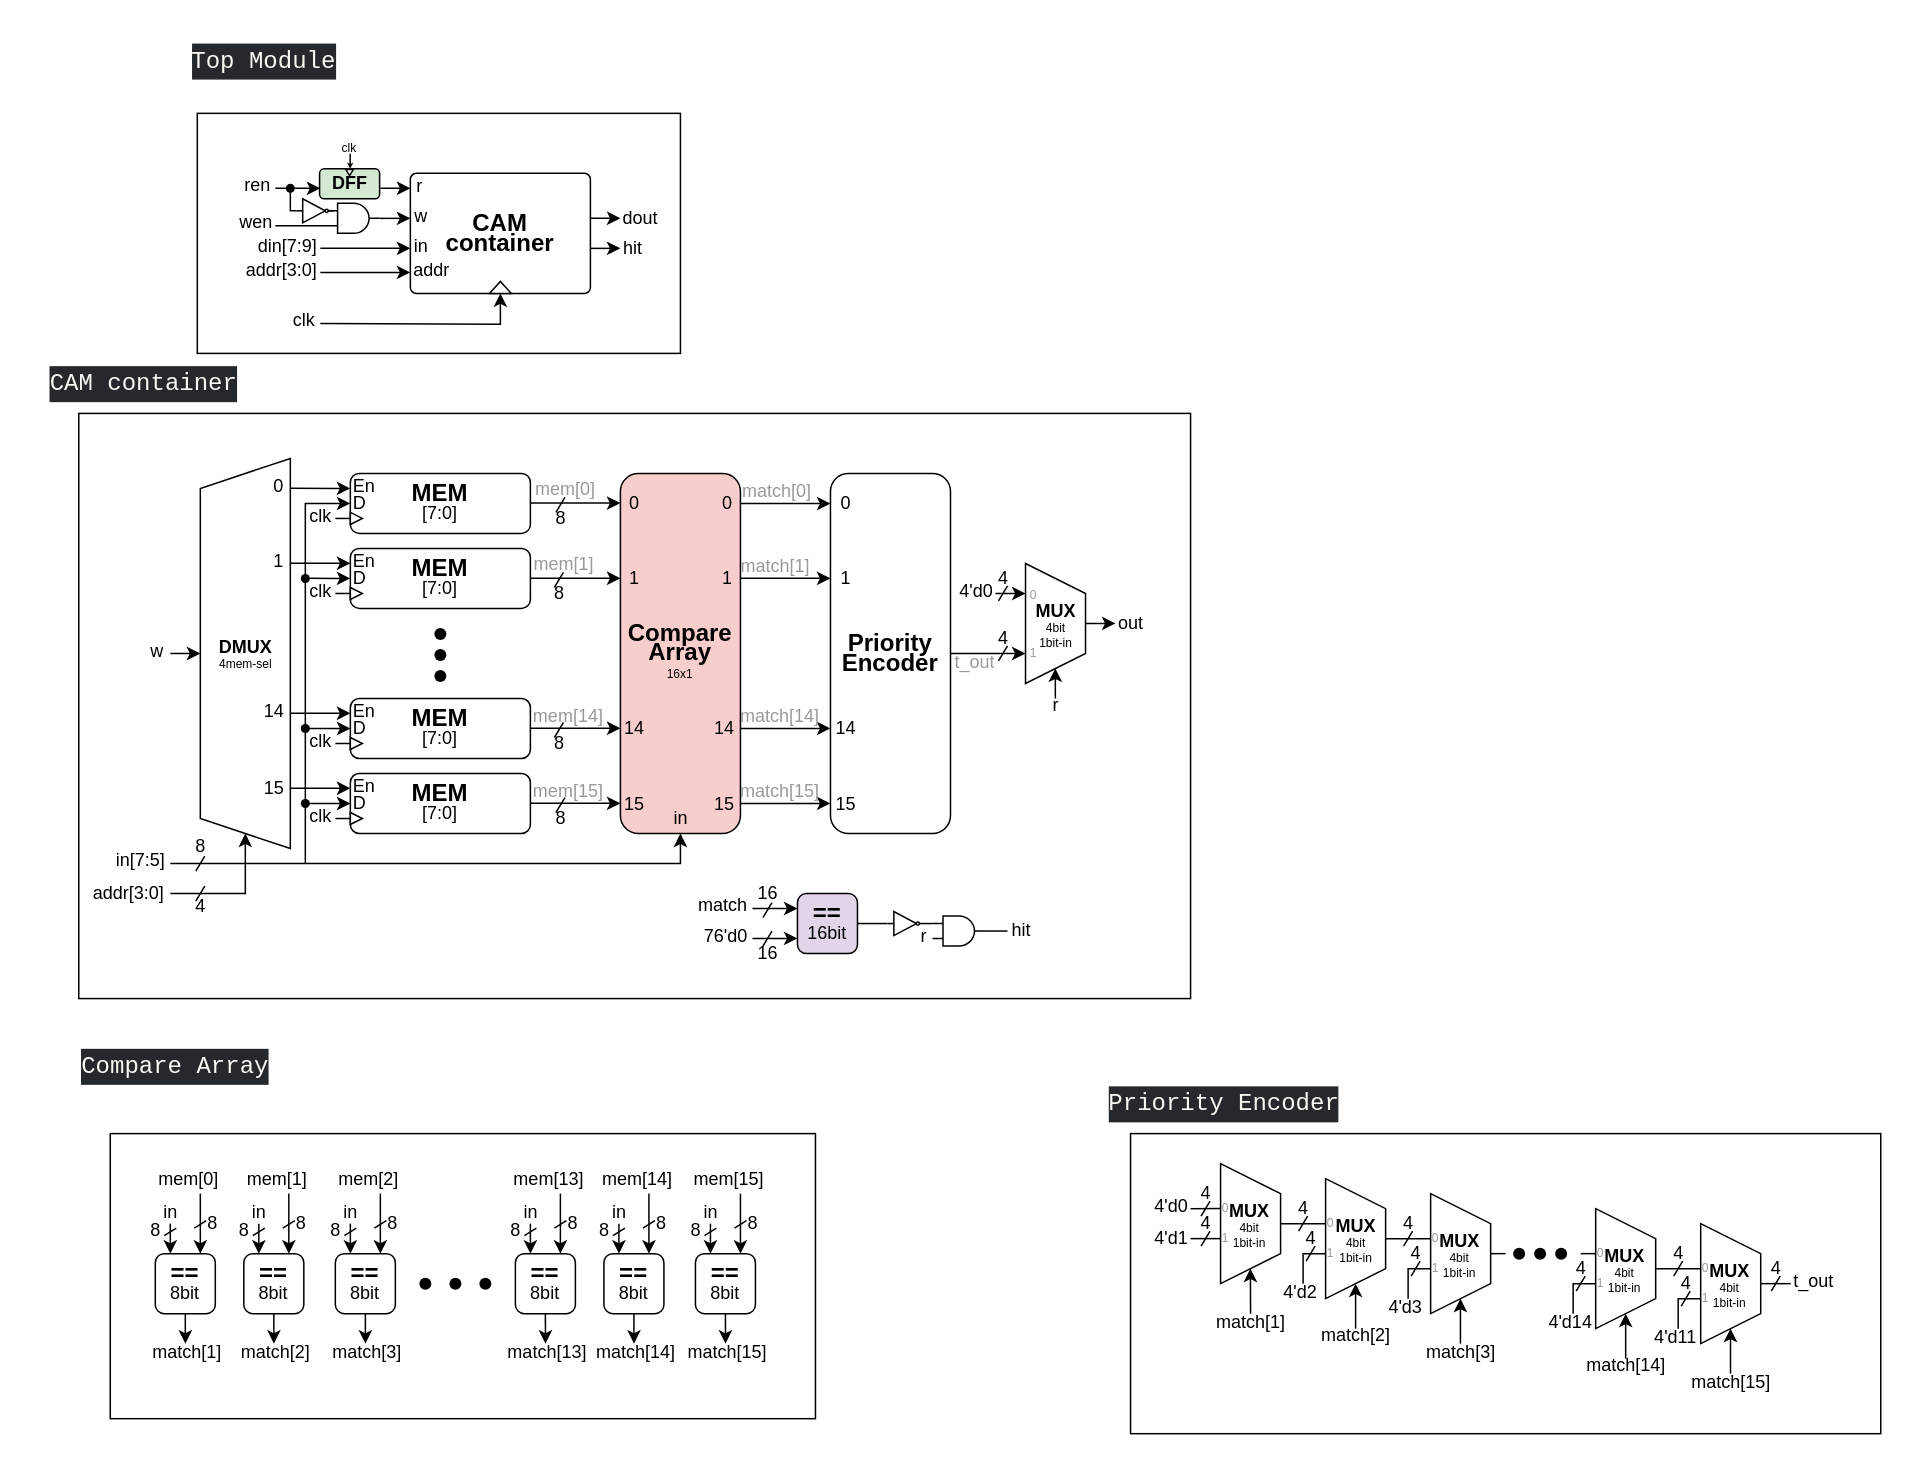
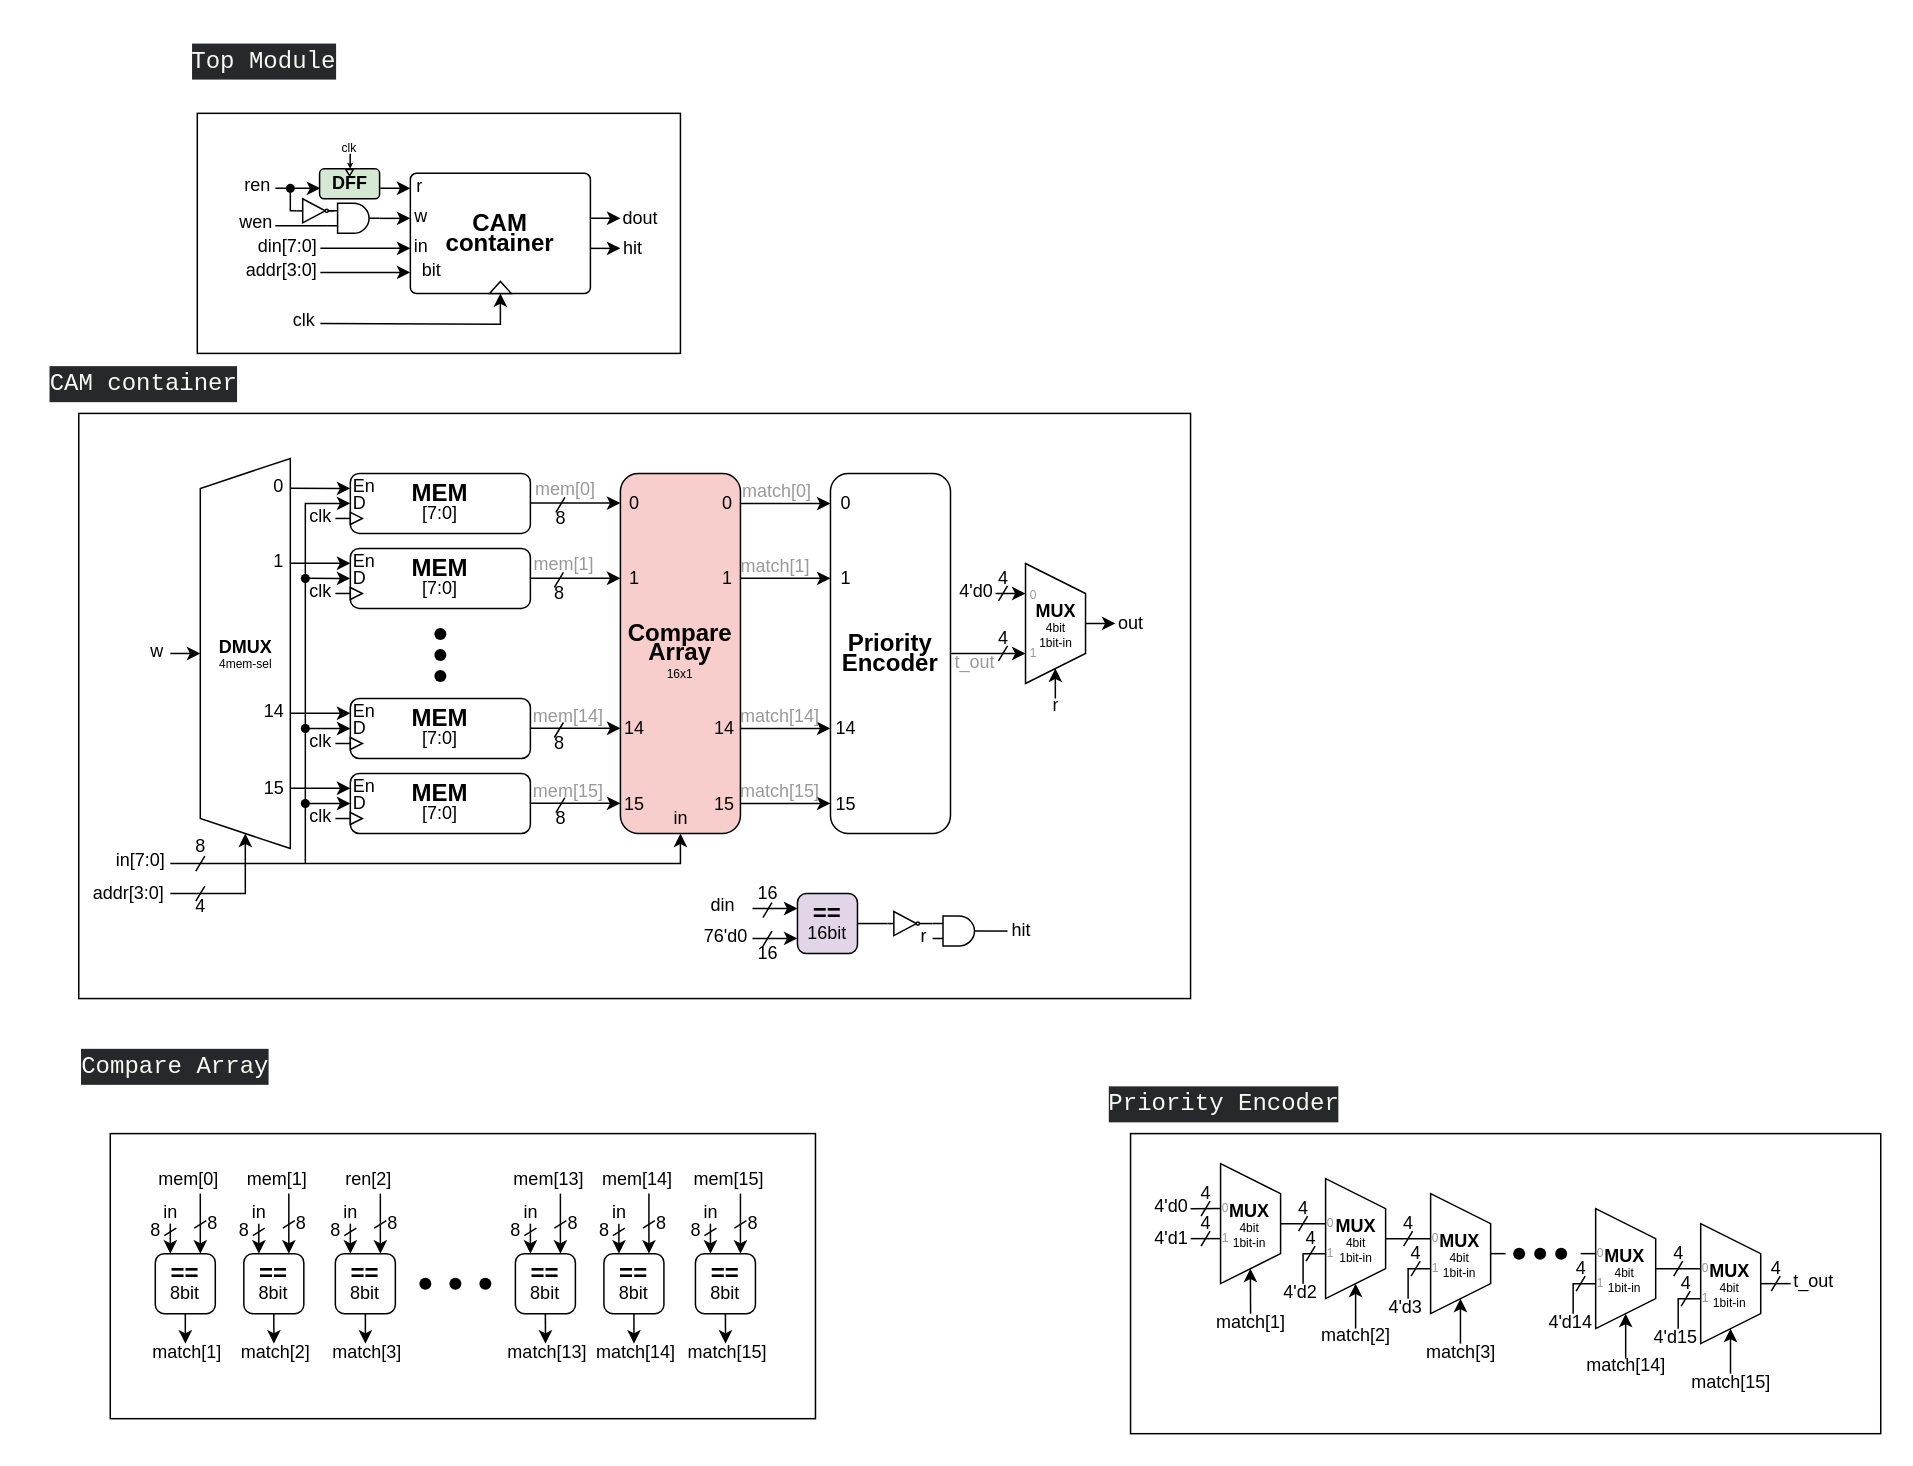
(288, 247) -> (288, 247)
(432, 271) -> (432, 271)
(141, 860) -> (141, 860)
(723, 905) -> (723, 905)
(369, 1180) -> (369, 1180)
(1676, 1337) -> (1676, 1337)
